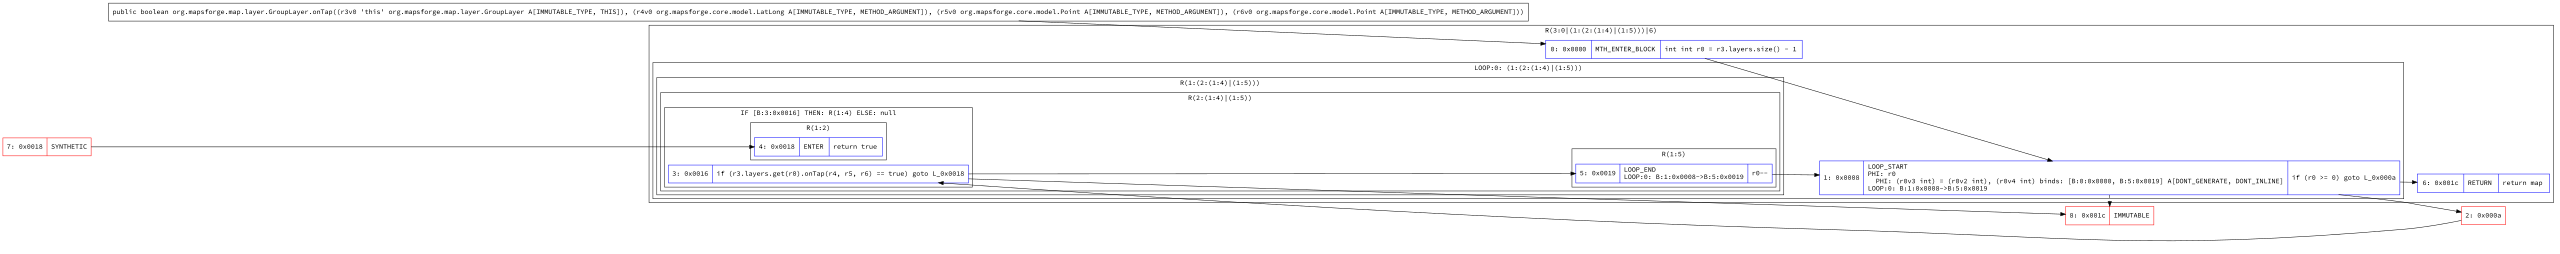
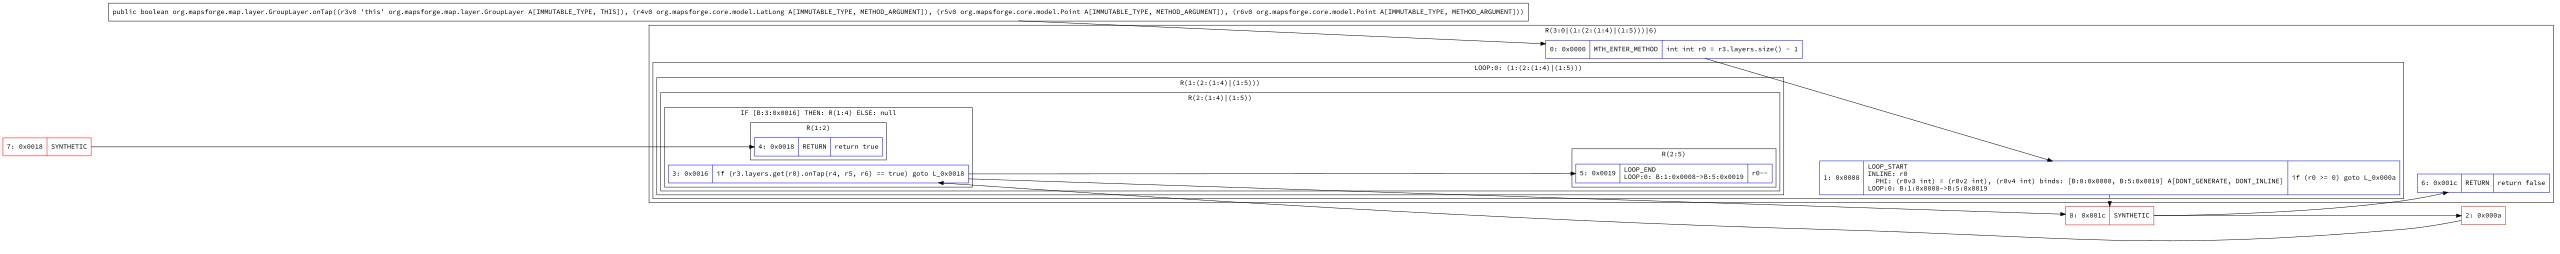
(1625, 49) -> (1626, 49)
(814, 147) -> (815, 147)
(1674, 154) -> (1674, 154)
(1884, 174) -> (1890, 174)
(1793, 175) -> none
(2407, 182) -> (2299, 211)
(2523, 183) -> (2522, 183)
(2424, 206) -> (2305, 216)
(2132, 215) -> (2132, 215)
